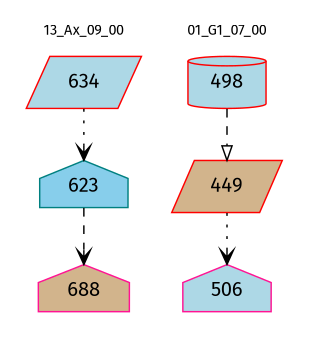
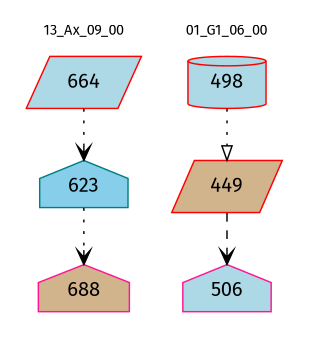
(227, 31) -> (227, 31)
(84, 82) -> (84, 82)
(227, 127) -> (227, 127)
(84, 229) -> (84, 229)
(227, 231) -> (227, 231)
